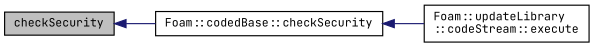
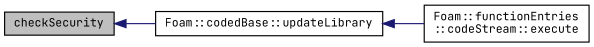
(269, 24) -> (269, 24)
(507, 24) -> (507, 24)
